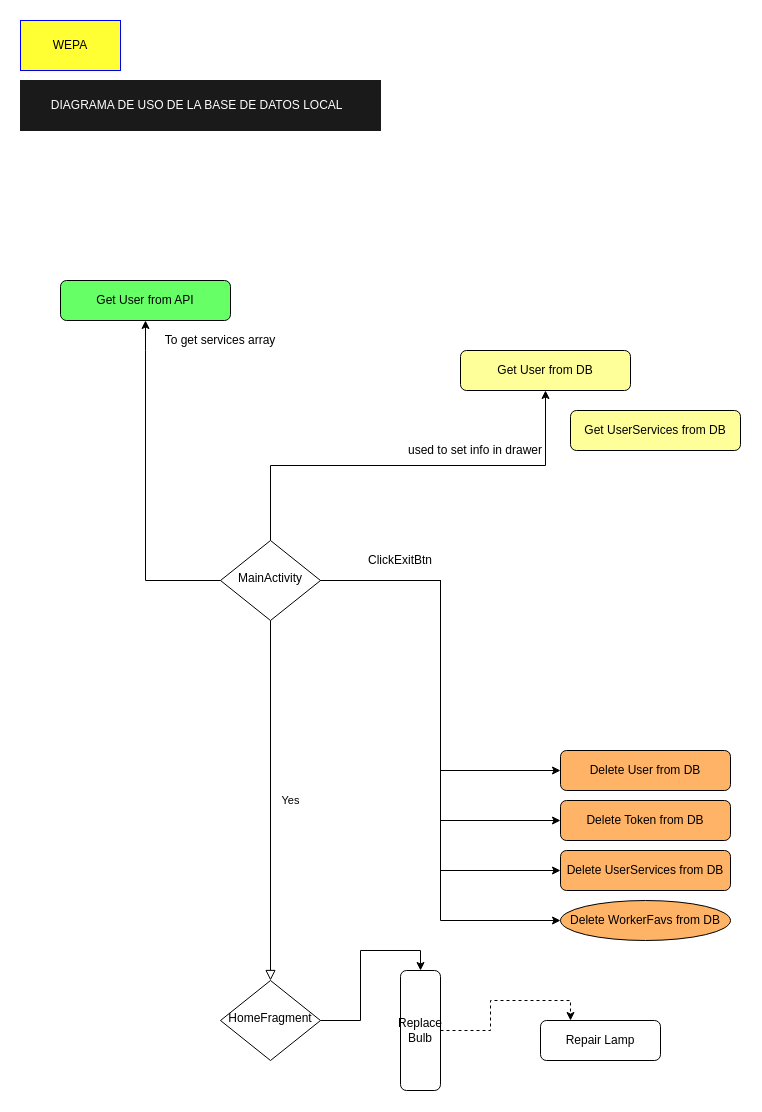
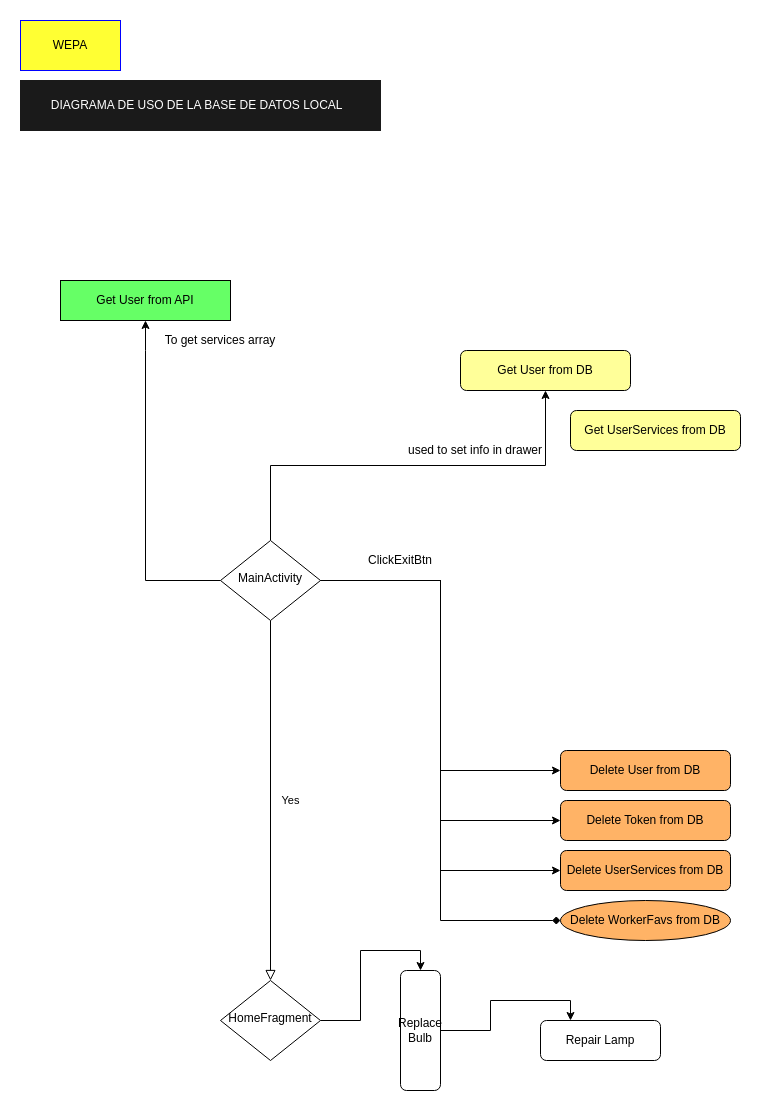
(146, 301) -> (146, 301)
(552, 921) -> (552, 921)
(498, 1001) -> (498, 1001)
